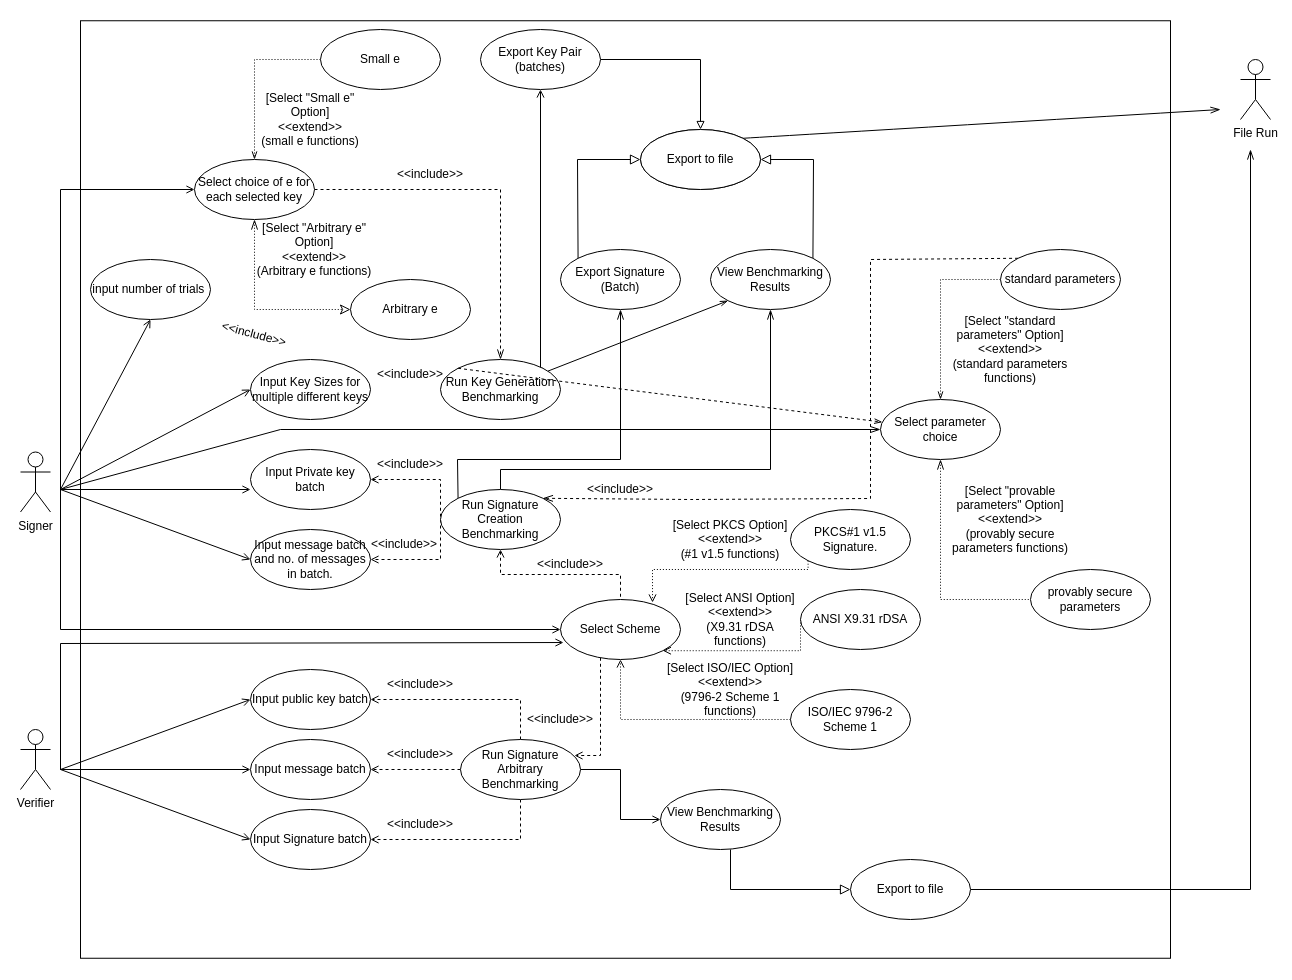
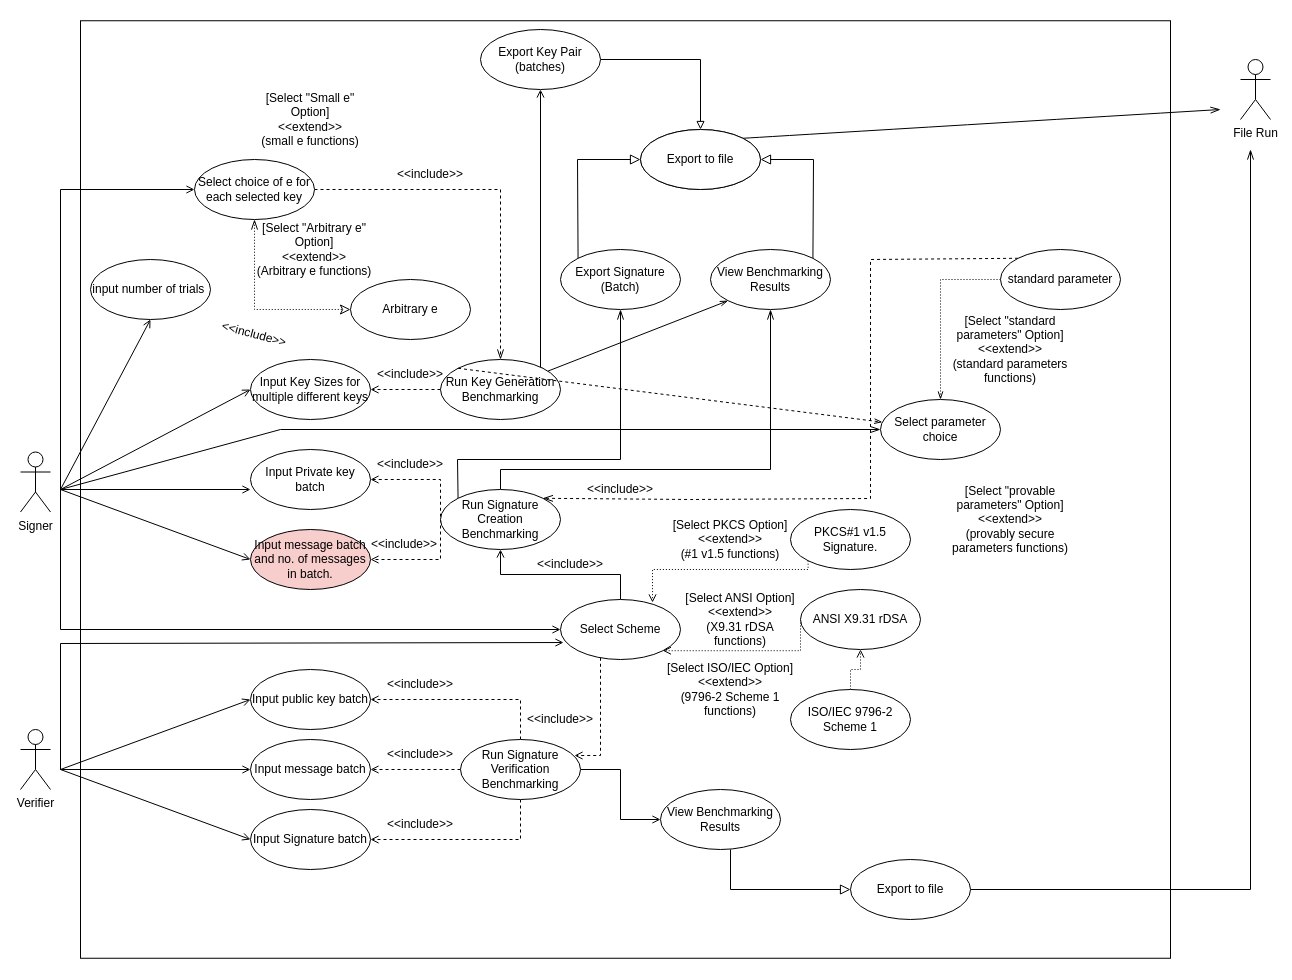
(381, 60) -> none
(255, 75) -> none
(1061, 280) -> (1061, 280)
none -> (407, 390)
(311, 560) -> (311, 560)
(563, 575) -> (563, 575)
(941, 575) -> none
(1091, 600) -> none
(678, 720) -> (854, 670)
(521, 770) -> (521, 770)
